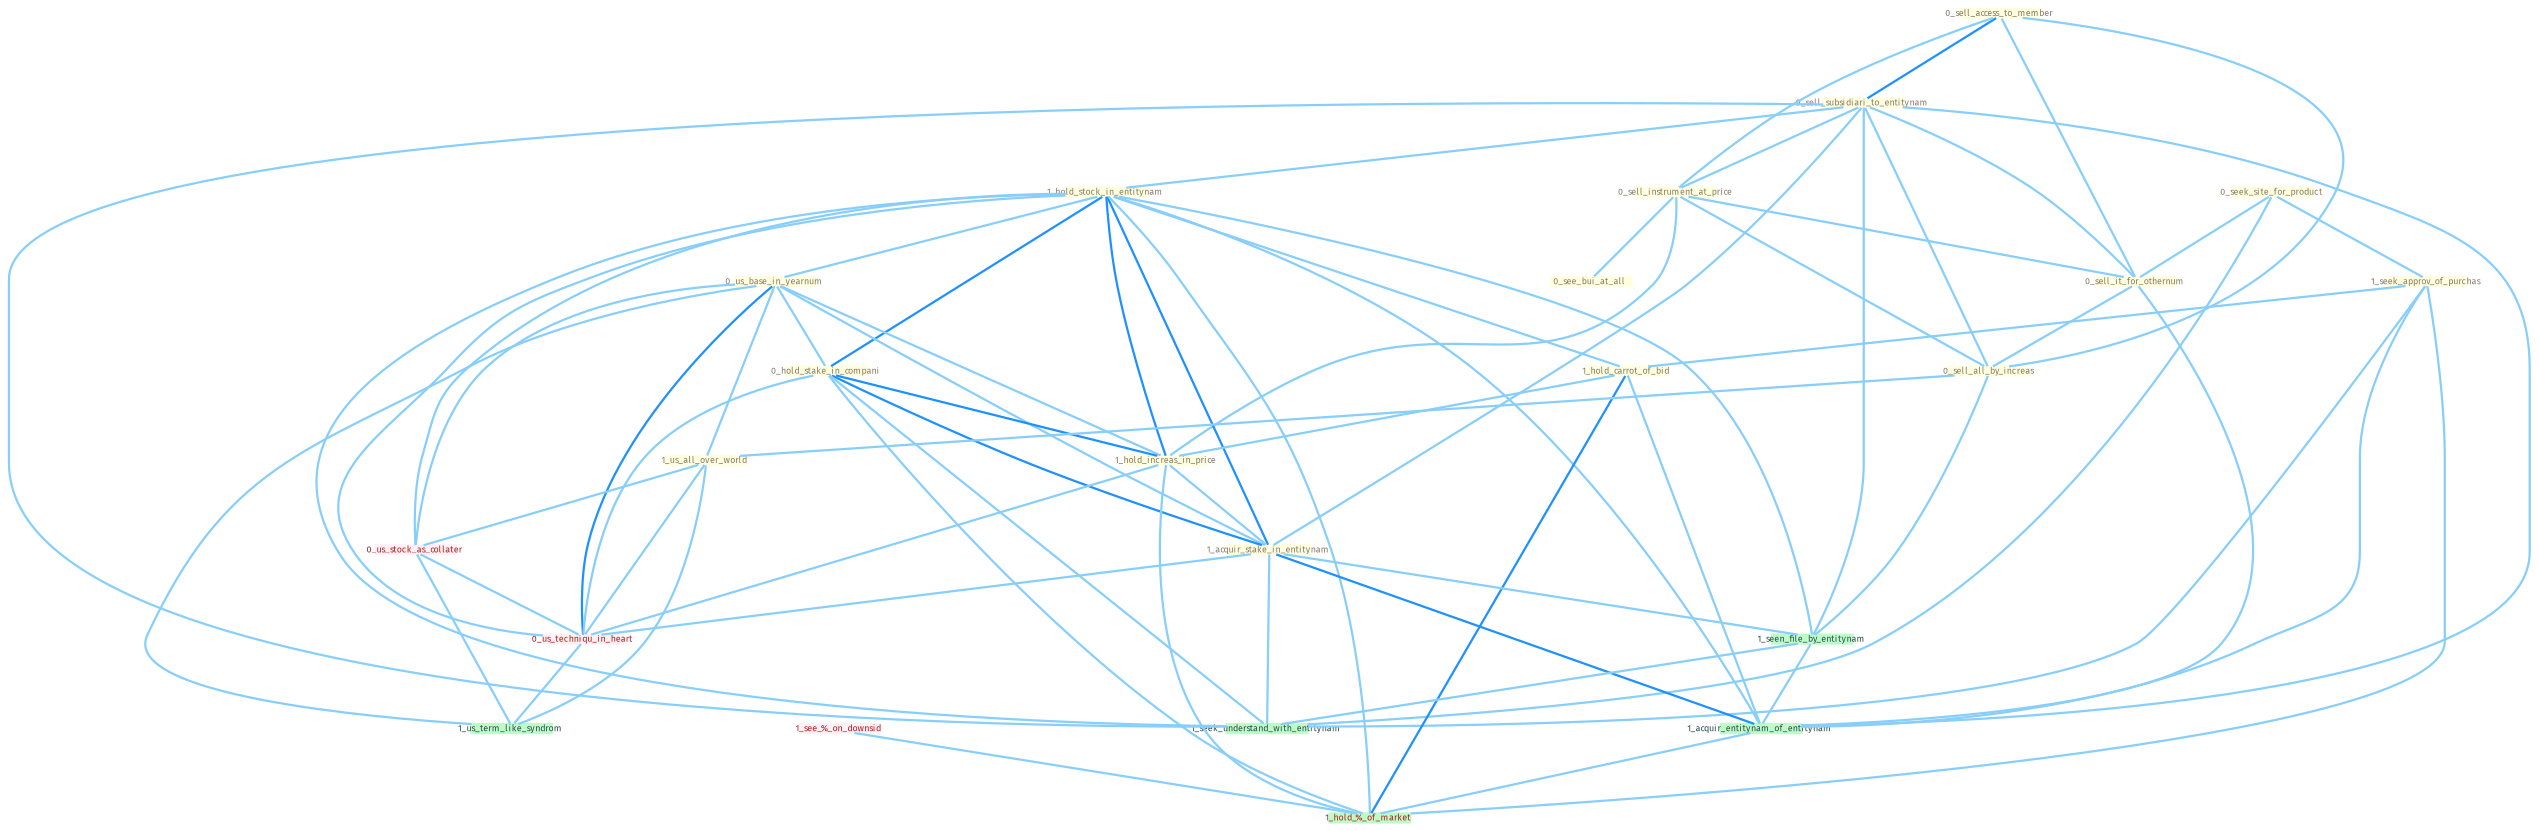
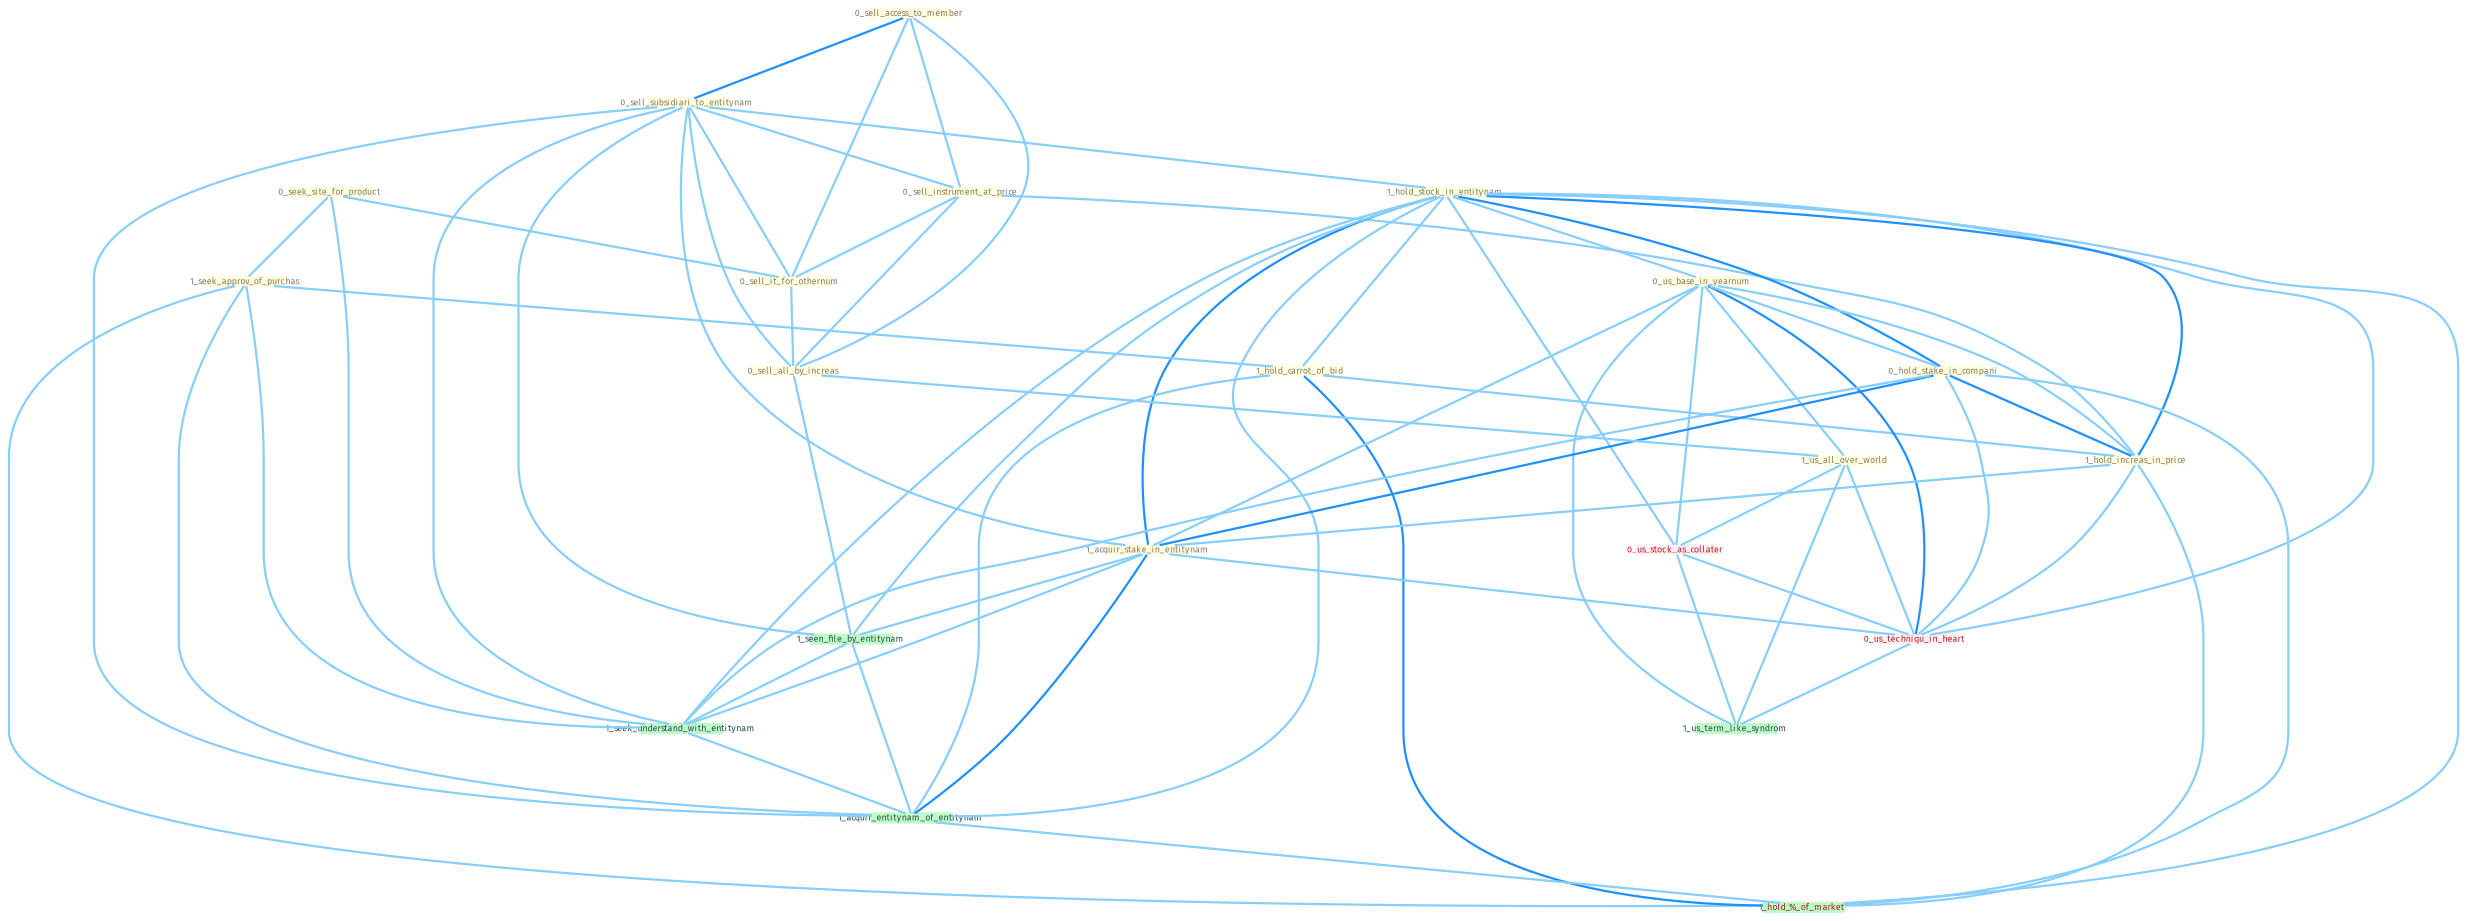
(1591, 282) -> none
(2231, 626) -> (797, 773)
(840, 729) -> none
